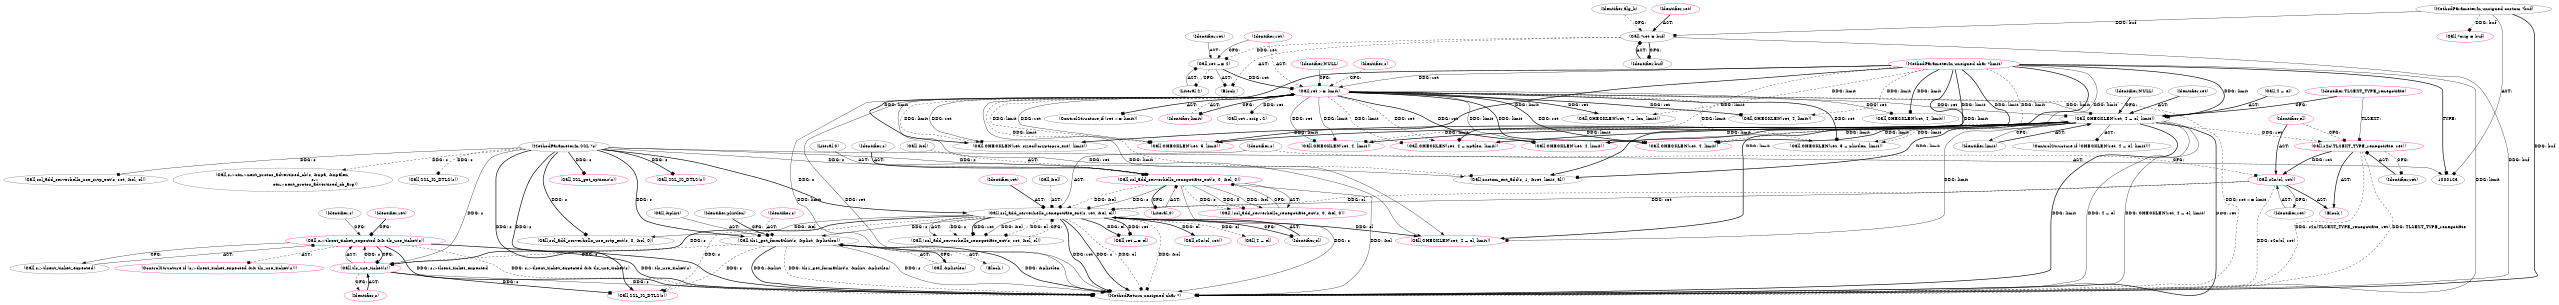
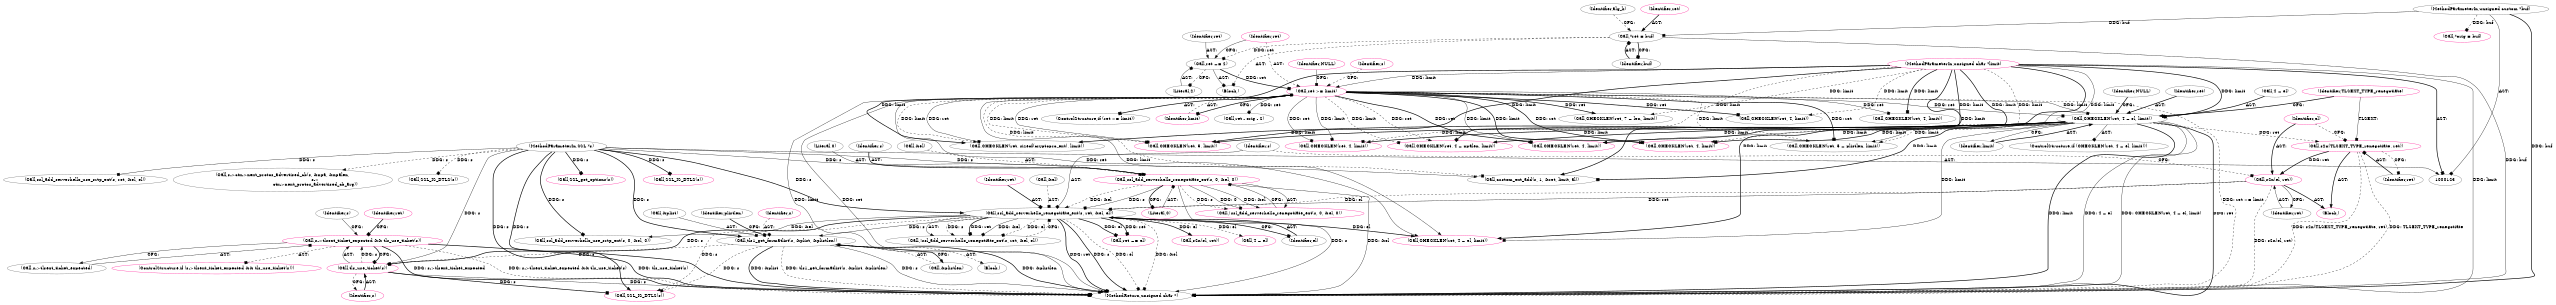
(1429, 78) -> (1424, 78)
(2450, 119) -> (2443, 119)
